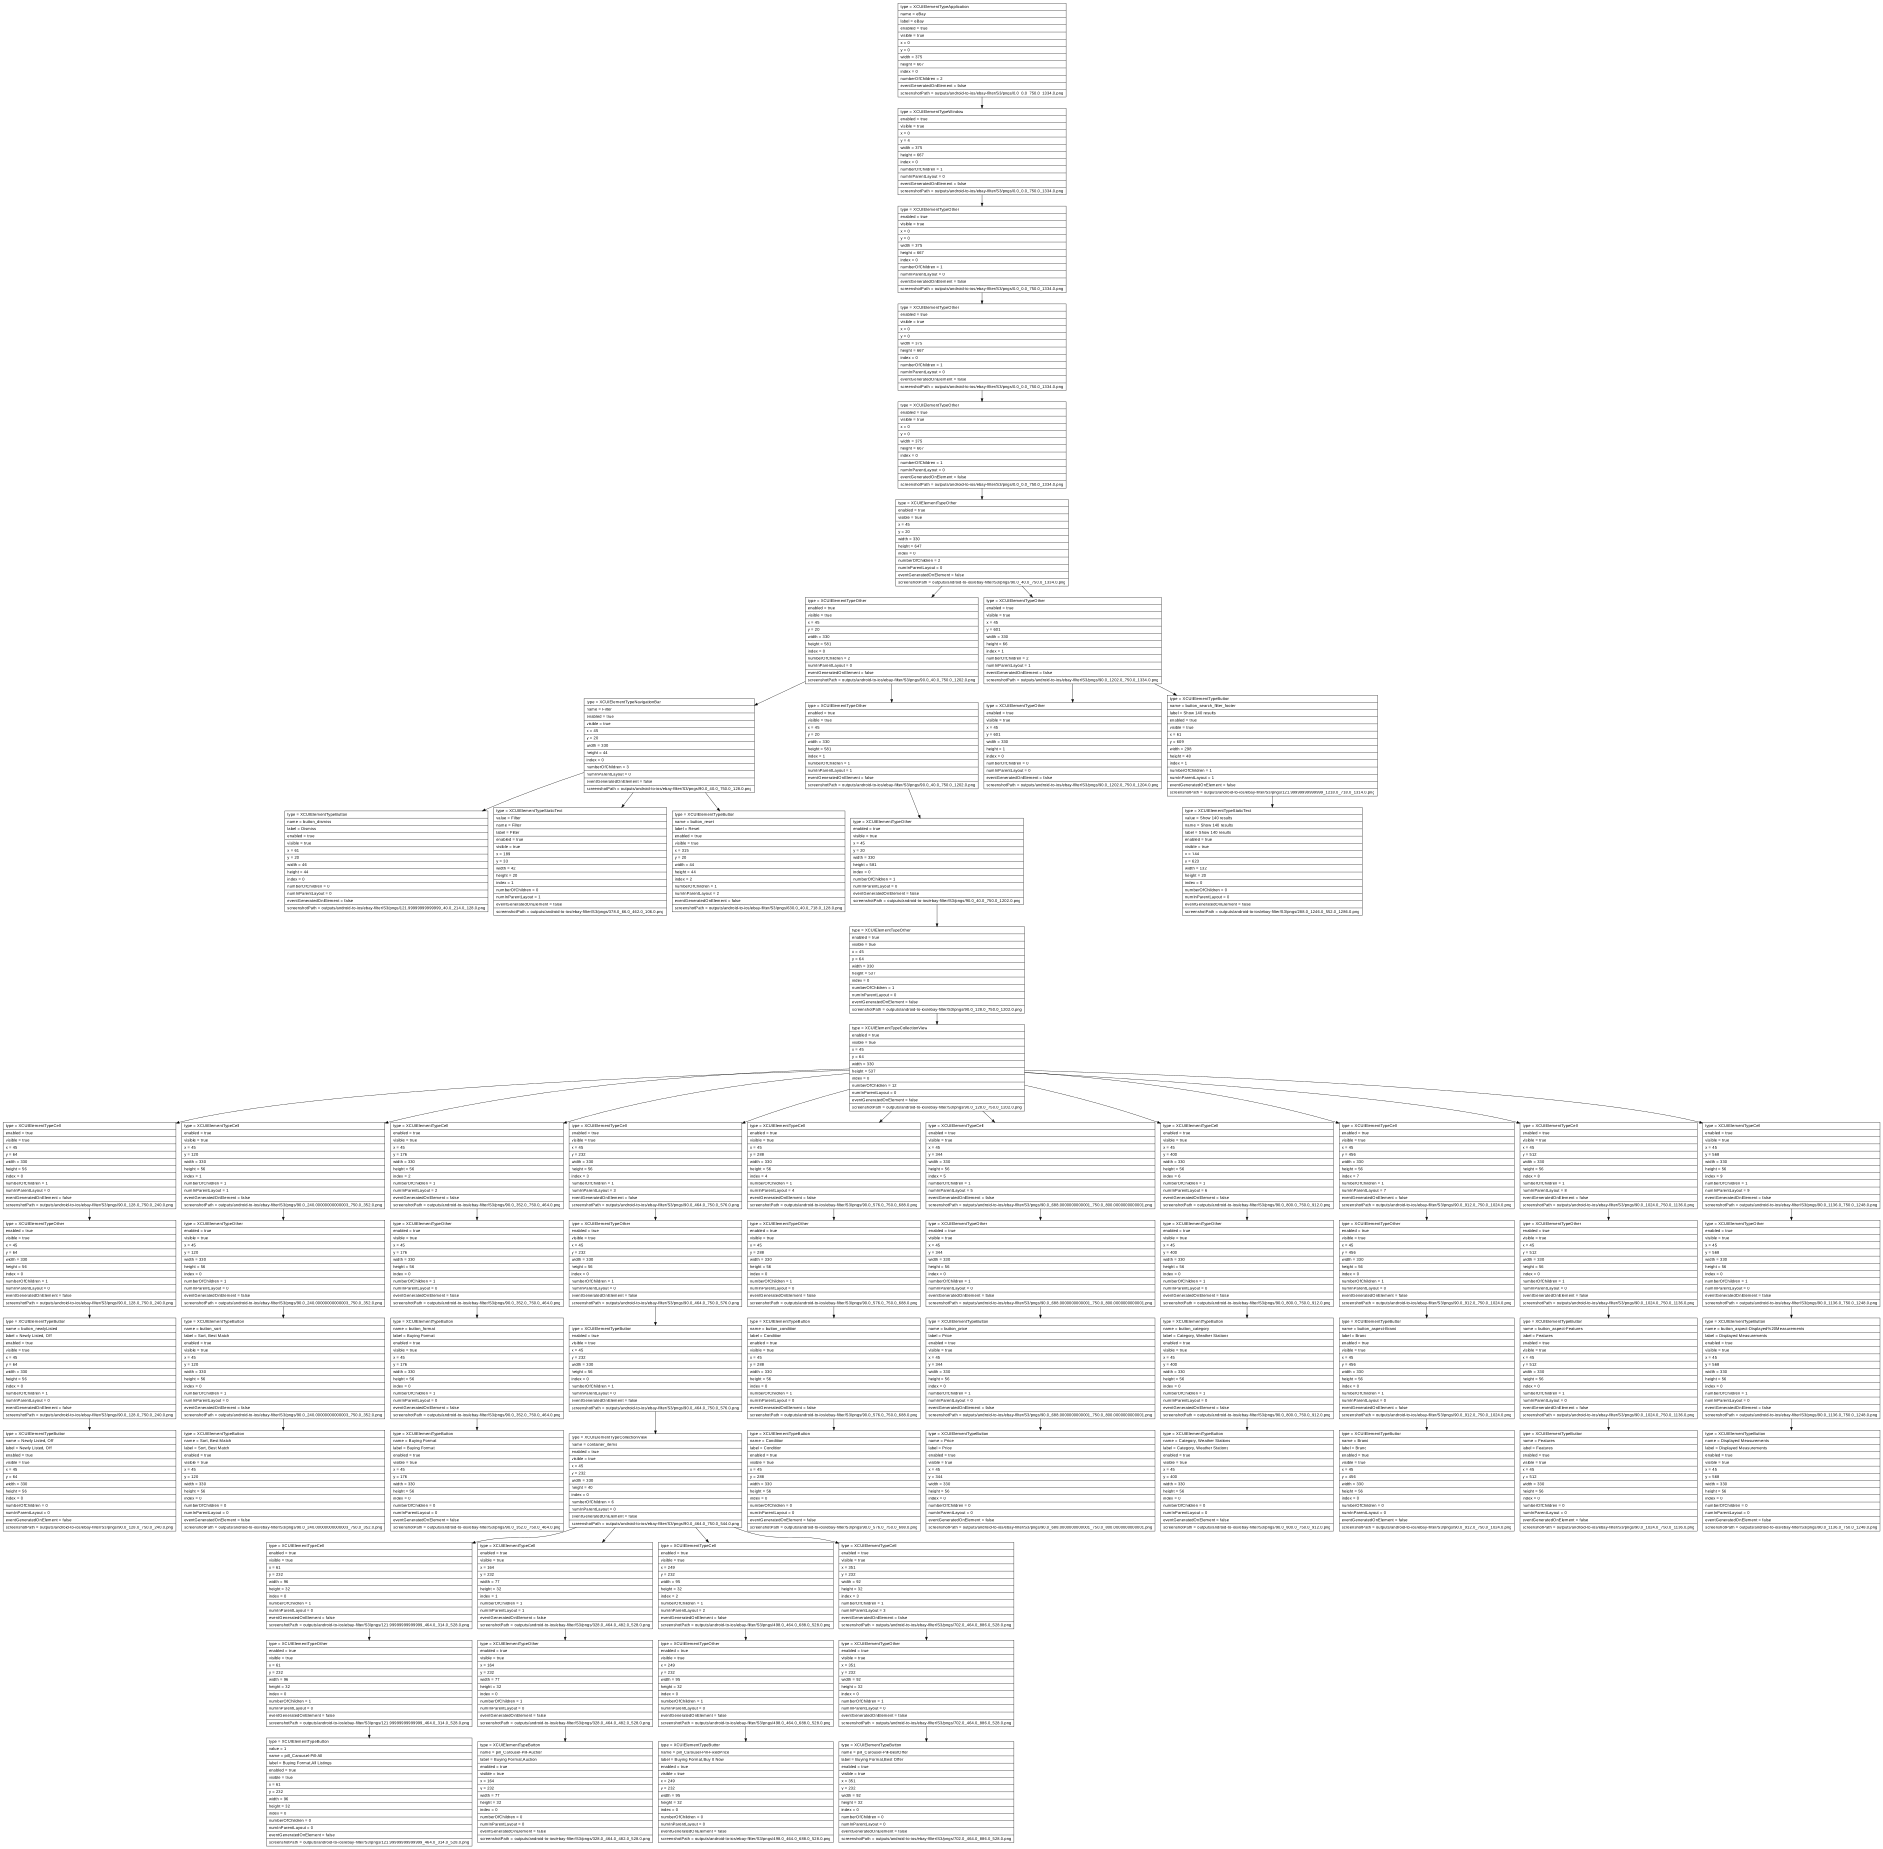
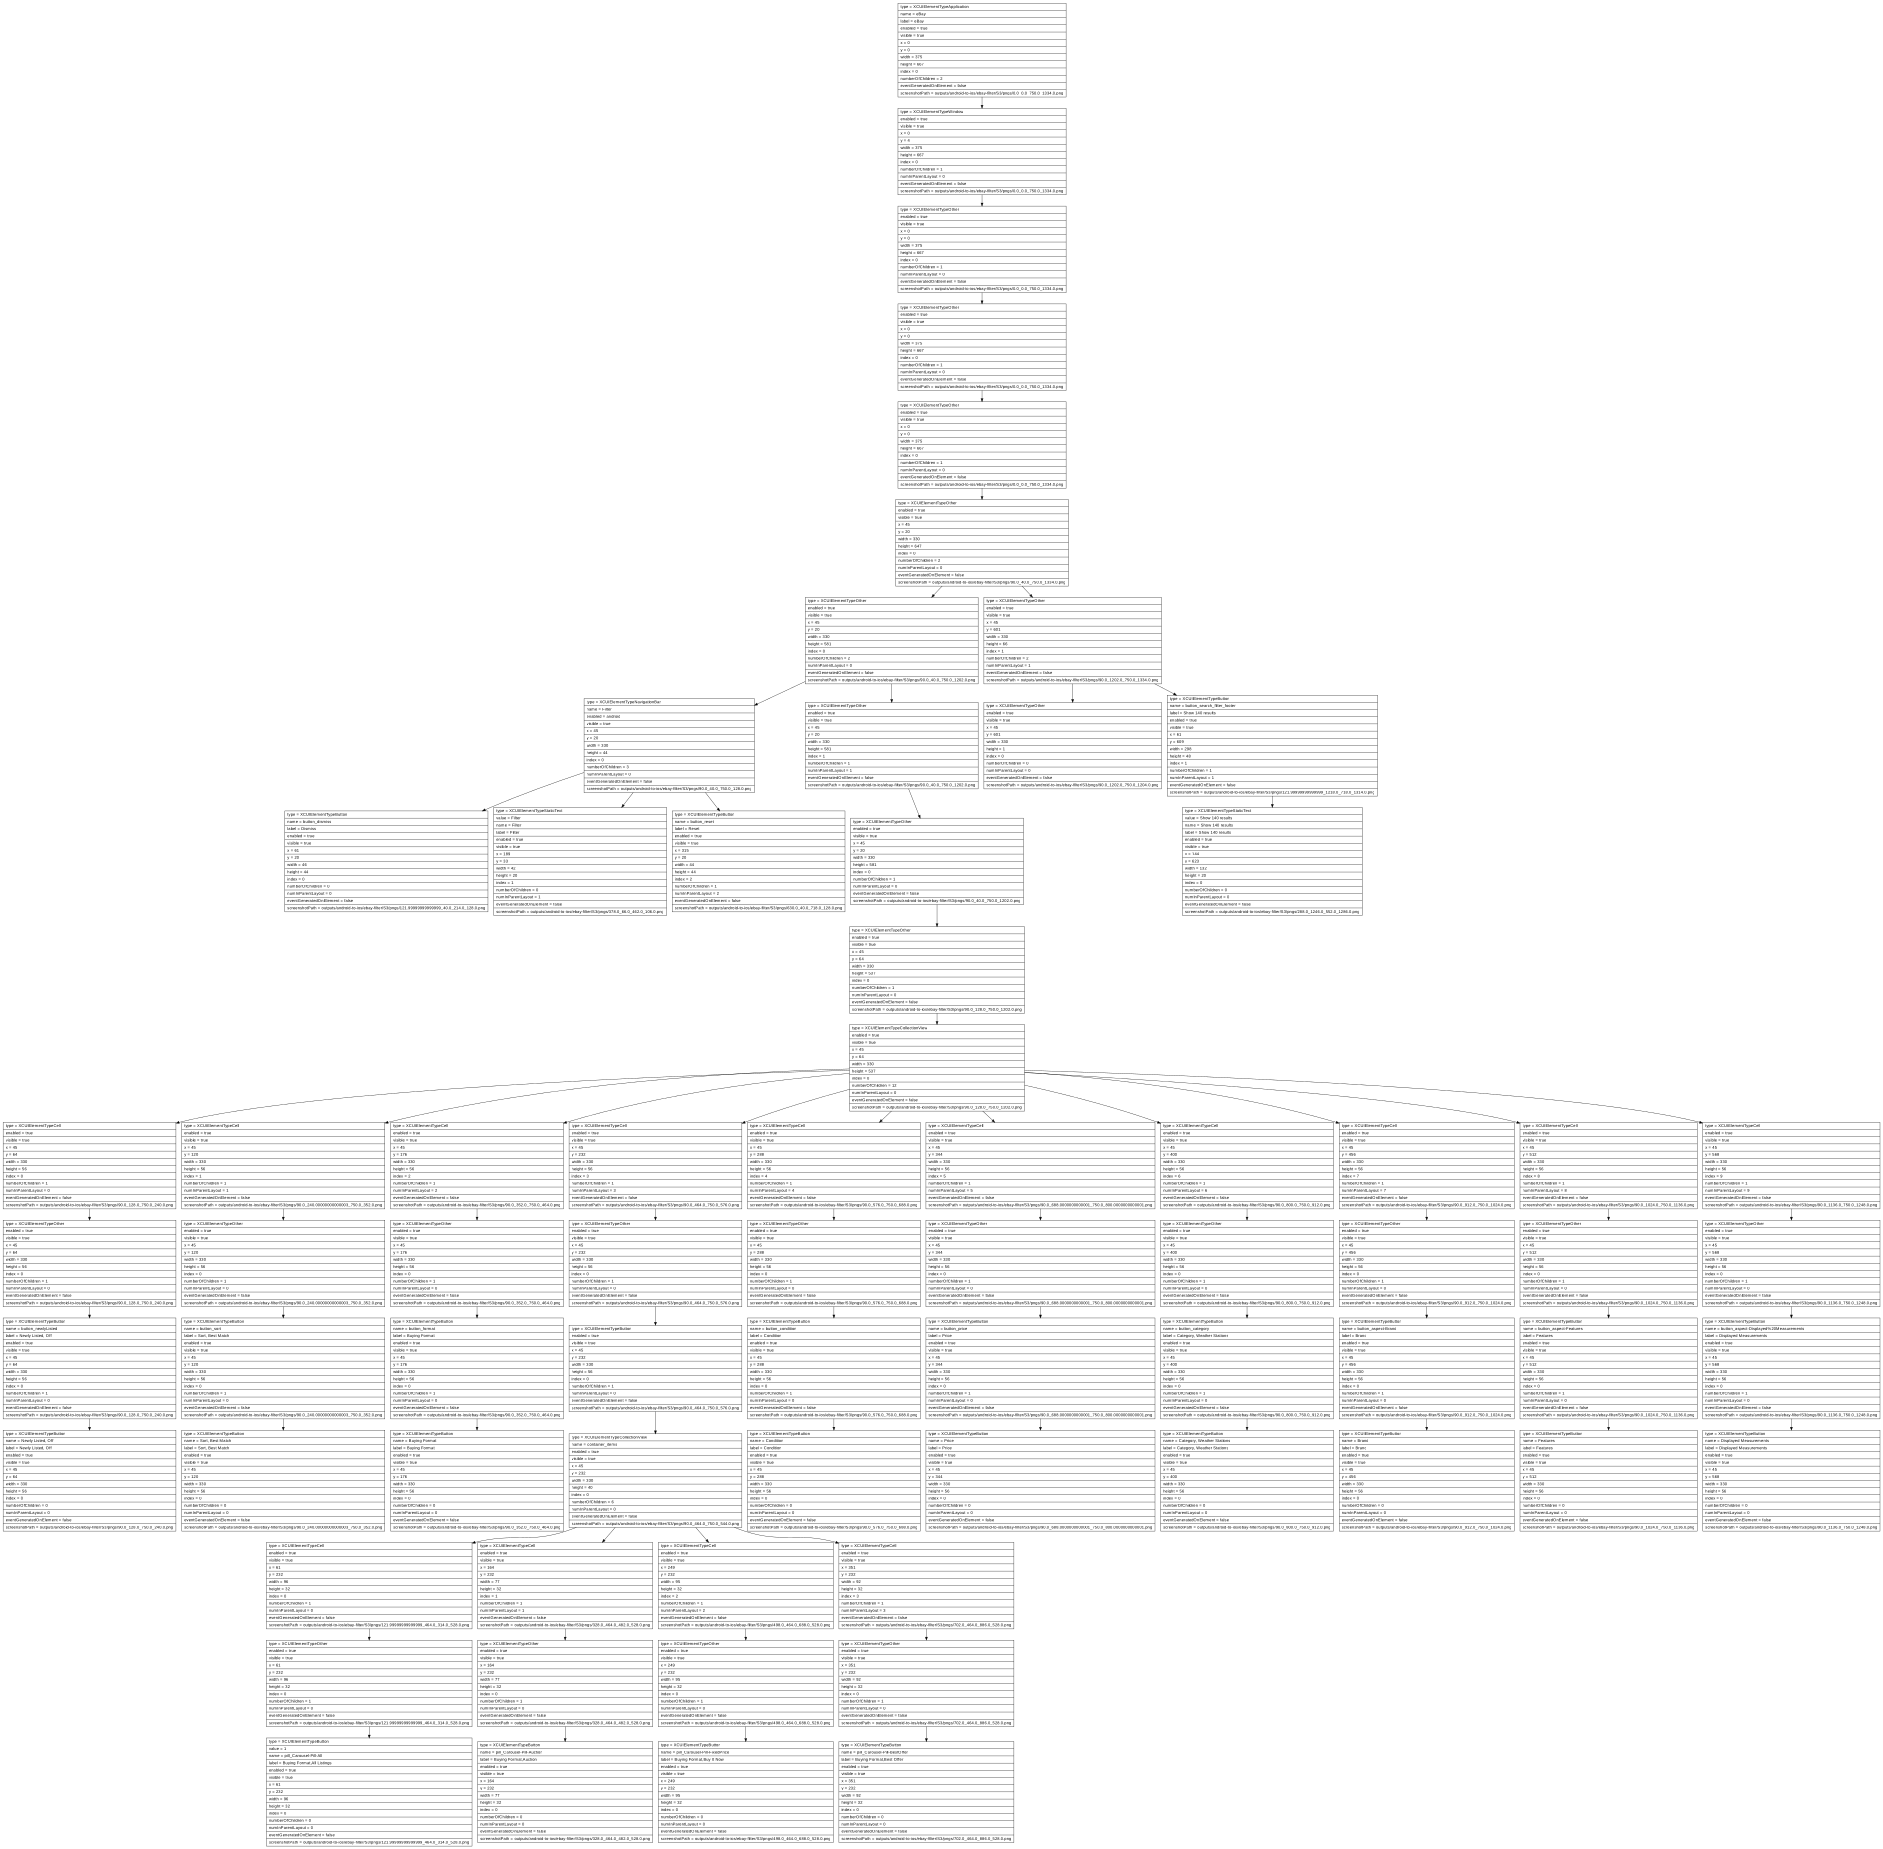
(600, 716) -> (604, 716)
